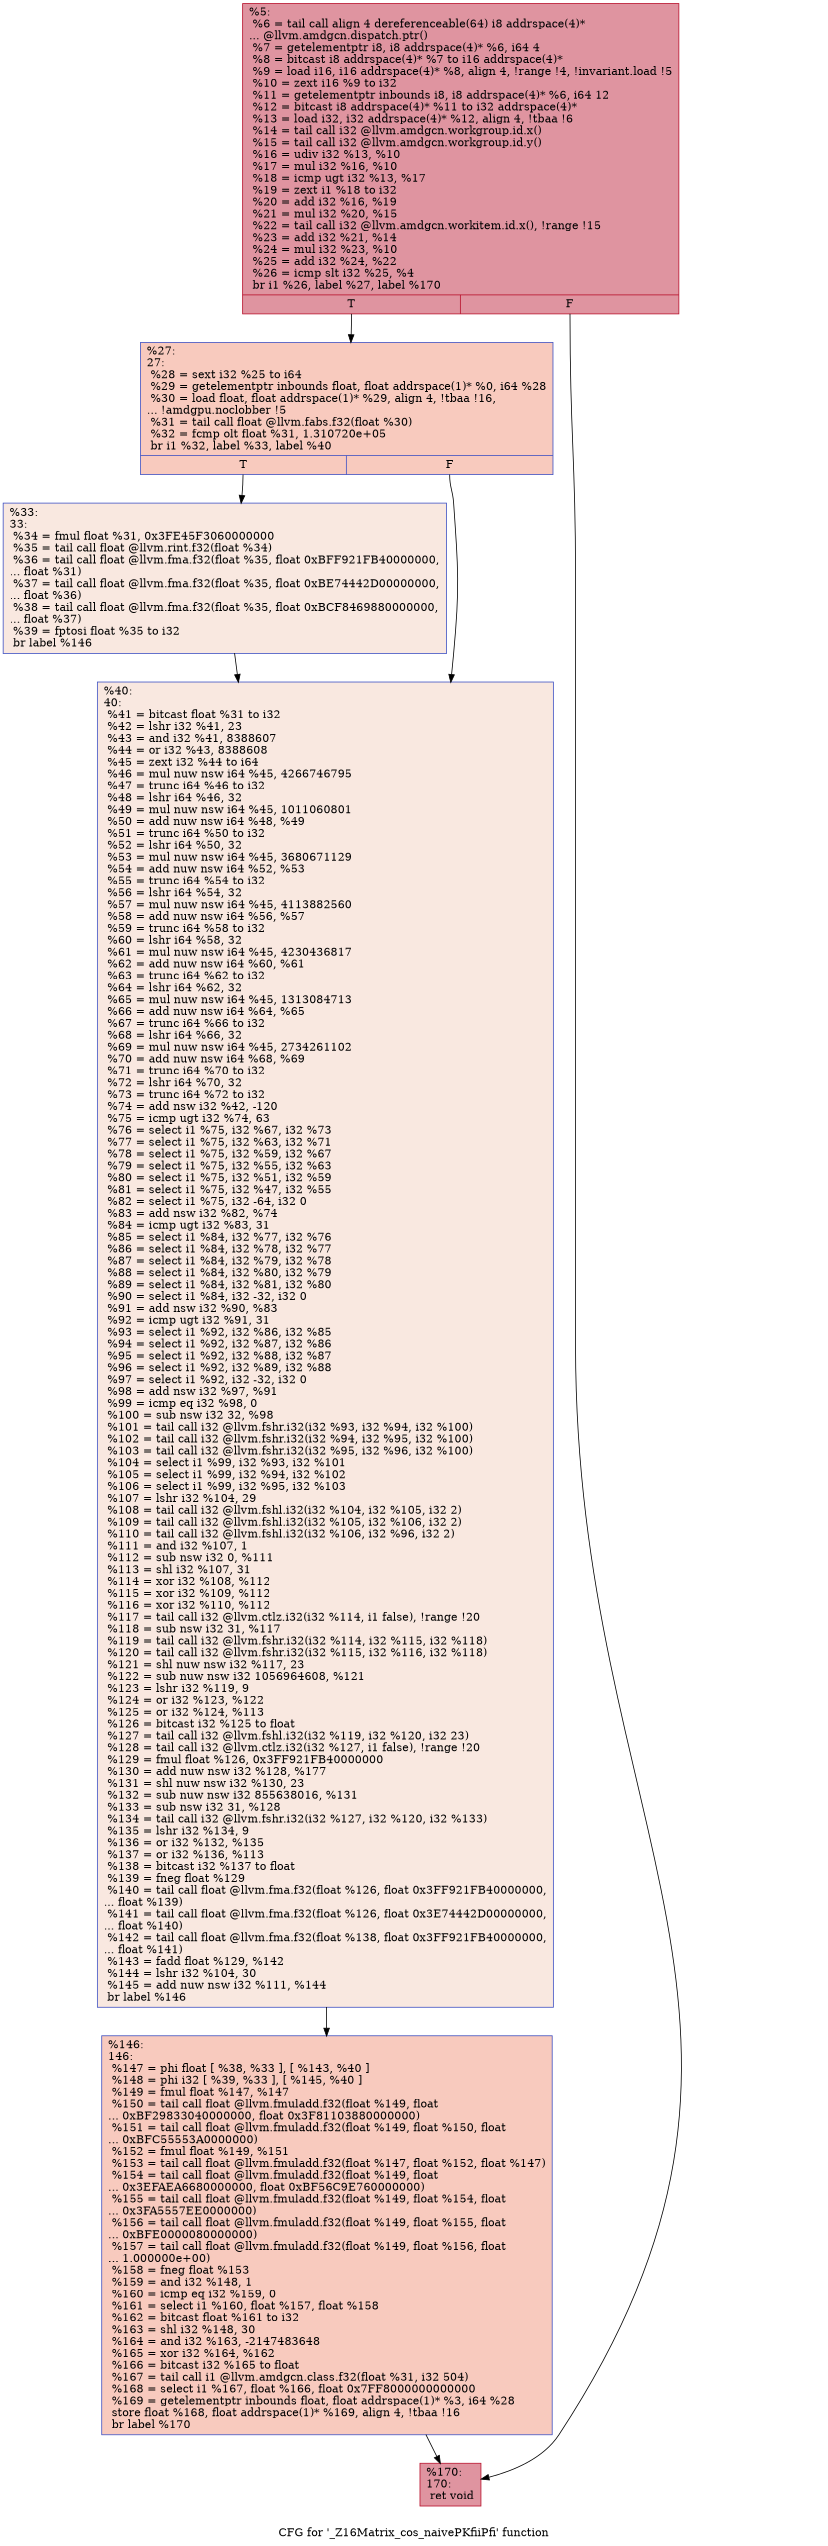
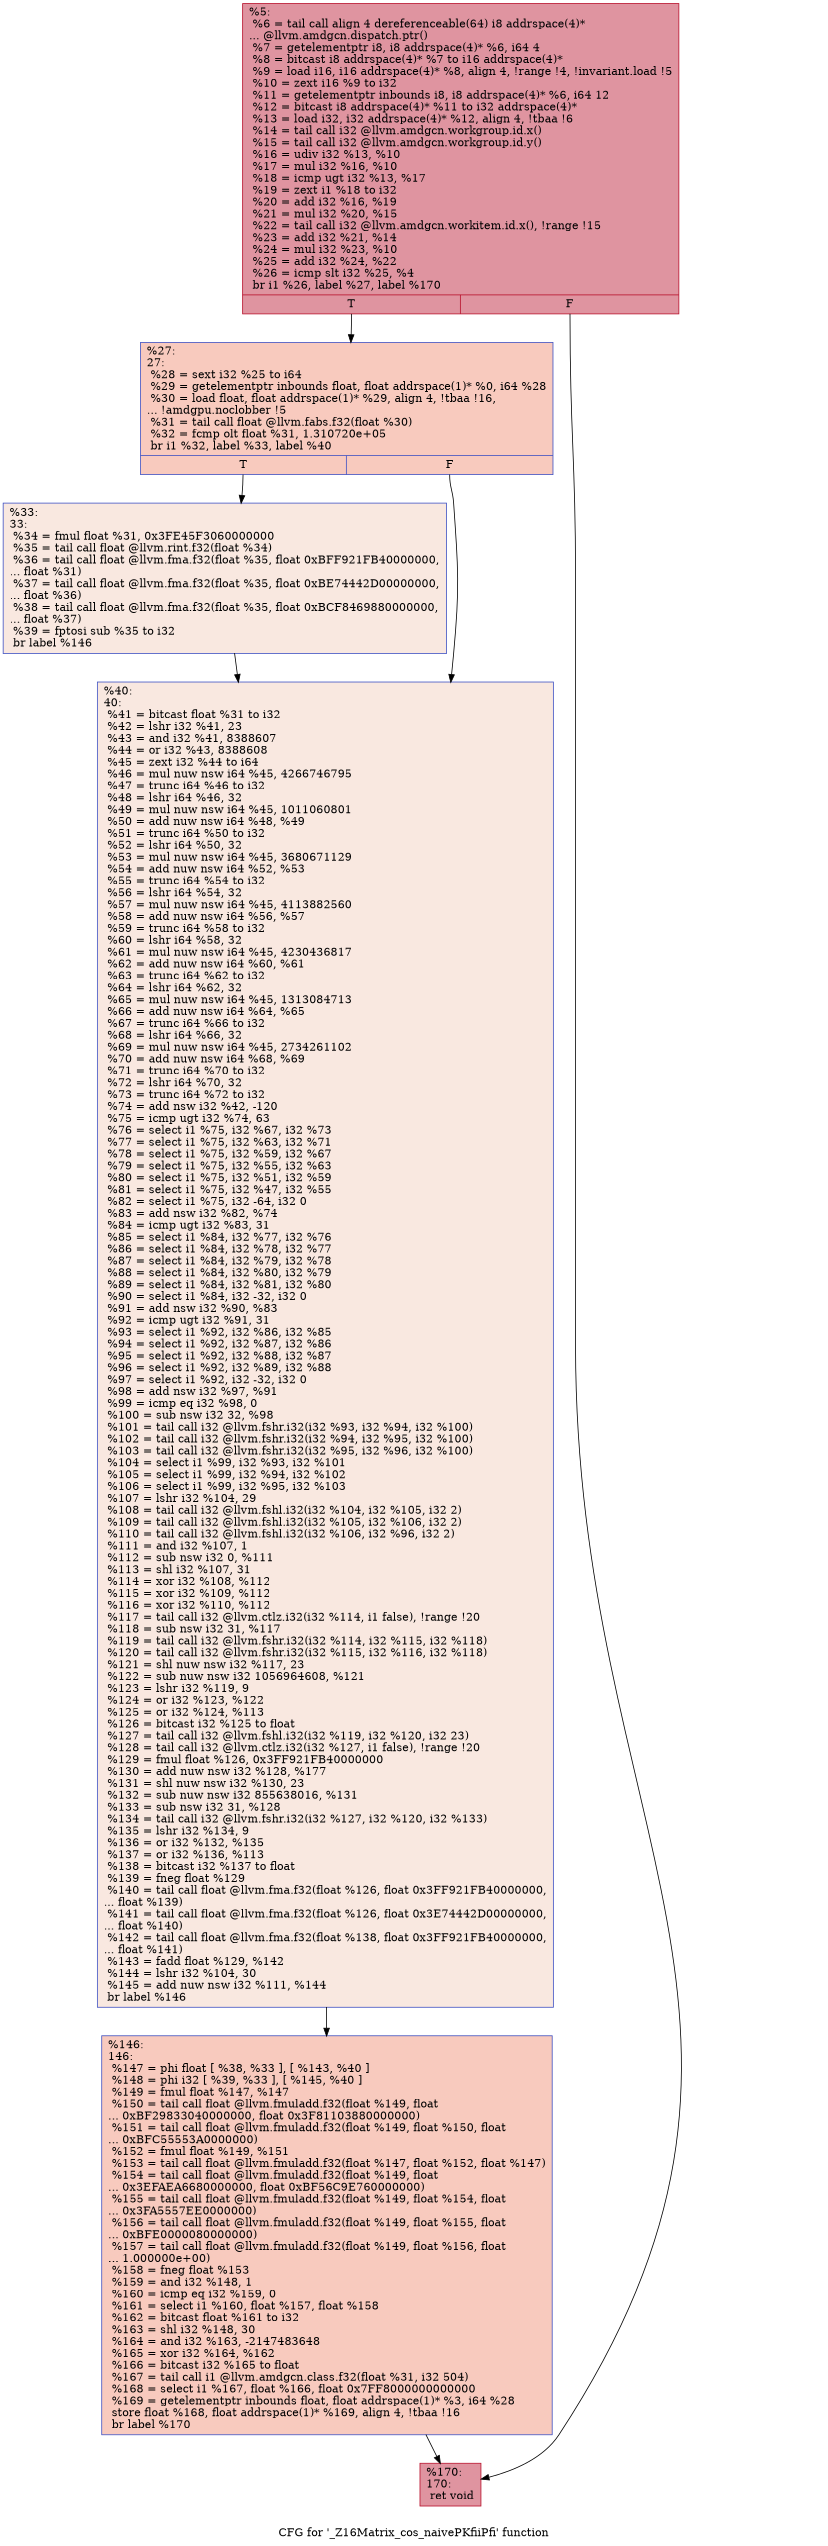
(95, 631) -> (93, 631)
